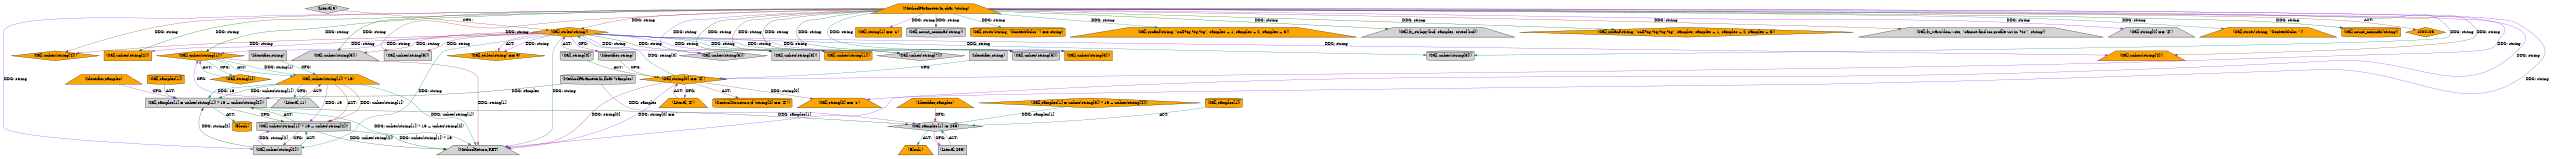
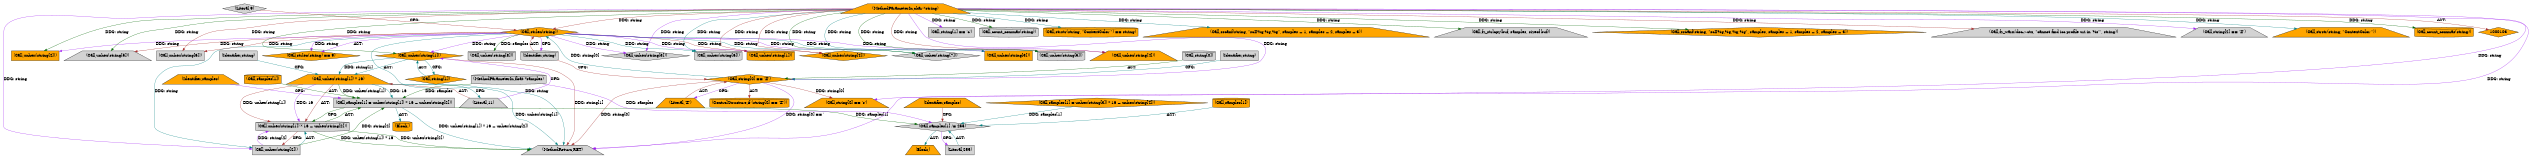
(746, 18) -> none
(879, 32) -> (951, 32)
(650, 44) -> (515, 44)
(796, 56) -> (492, 56)
